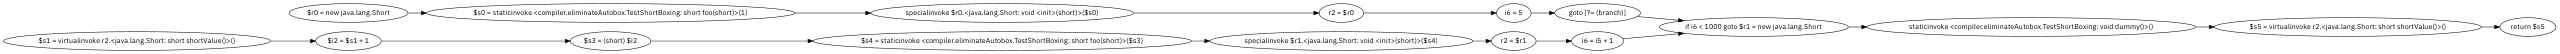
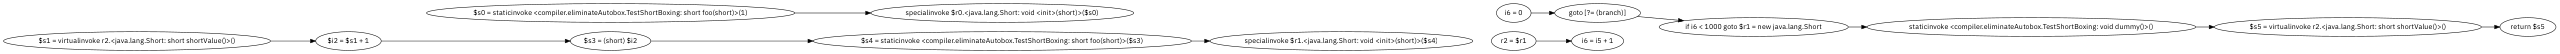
(348, 13) -> none
(1341, 13) -> none
(1514, 13) -> (1514, 13)
(1651, 36) -> none
(1479, 41) -> none
